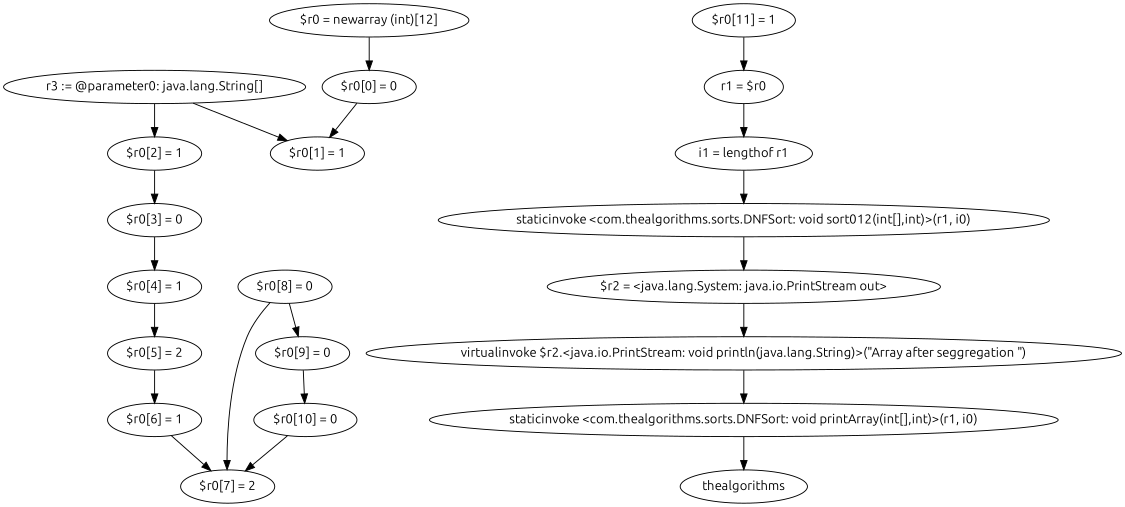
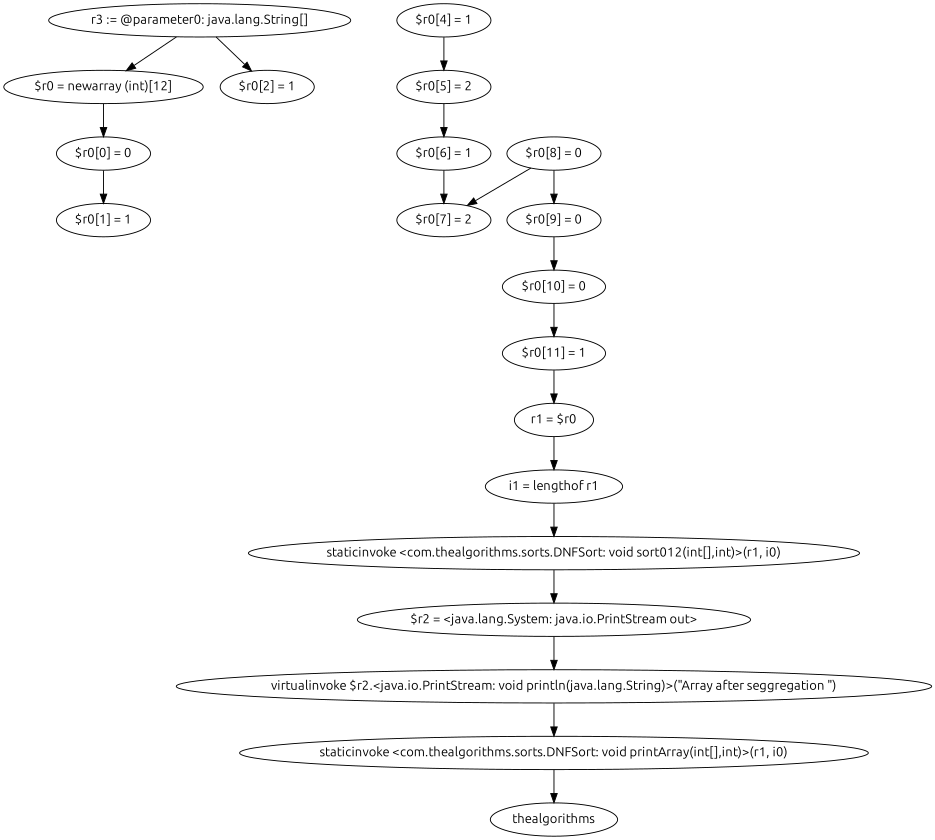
(236, 120) -> (155, 51)
(155, 220) -> none
(270, 450) -> (554, 316)
